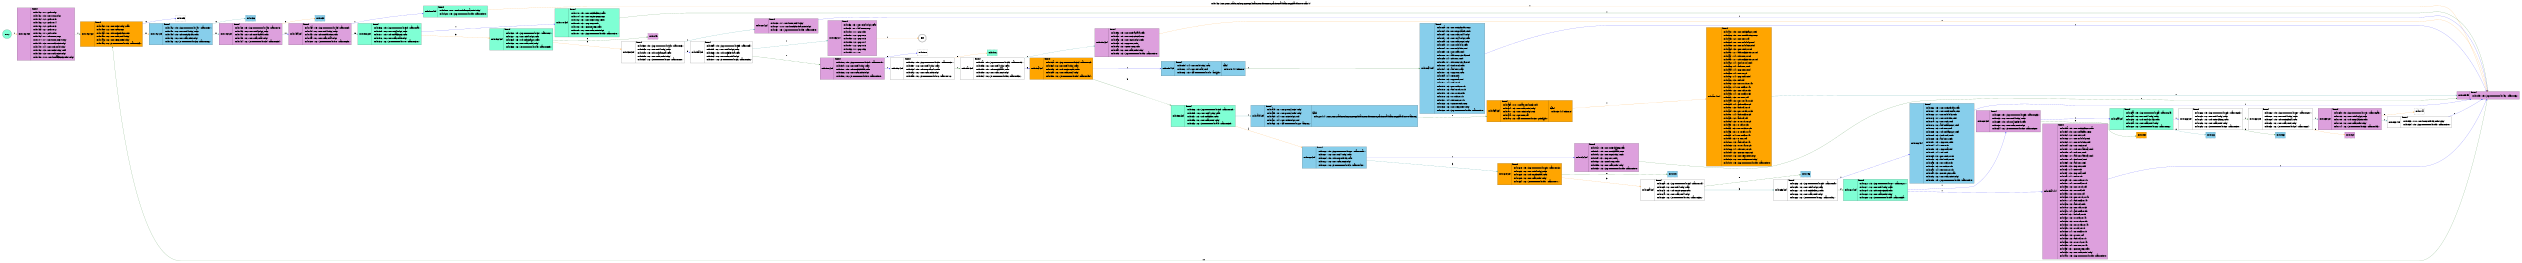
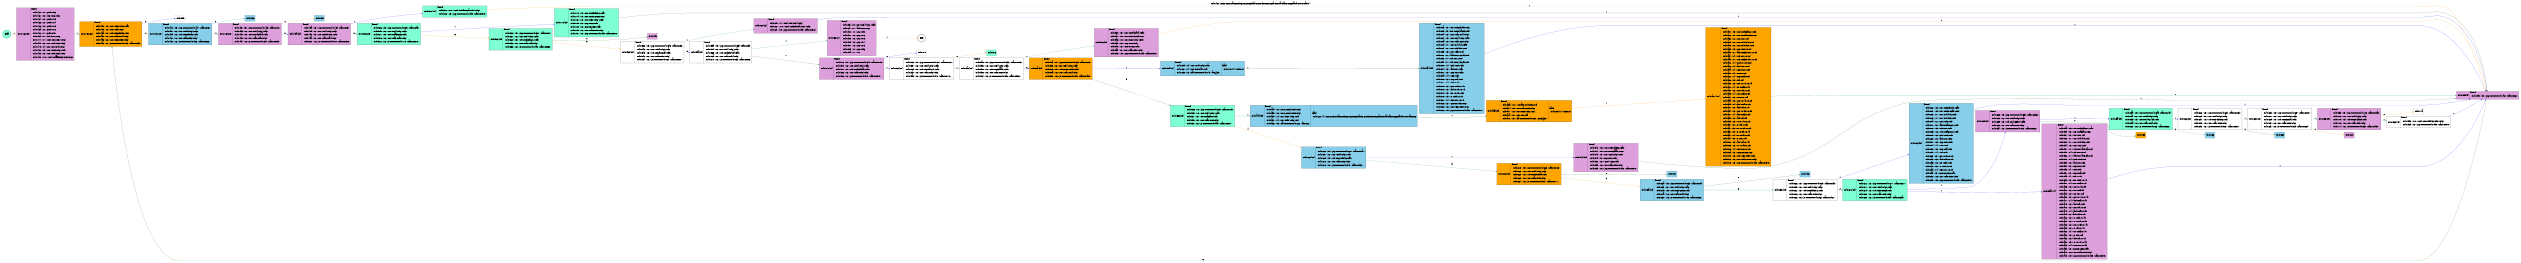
(7, 34) -> (7, 34)
(1673, 190) -> (1672, 190)
